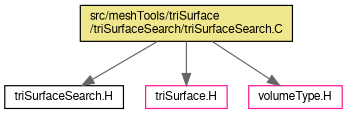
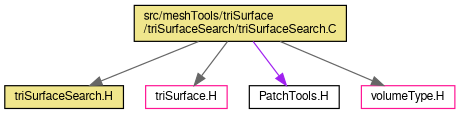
(64, 97) -> (64, 97)
none -> (294, 97)
